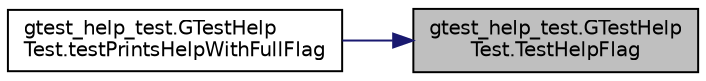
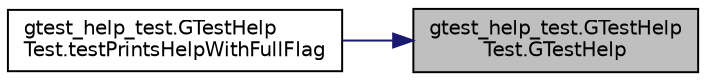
(556, 41) -> (556, 41)
